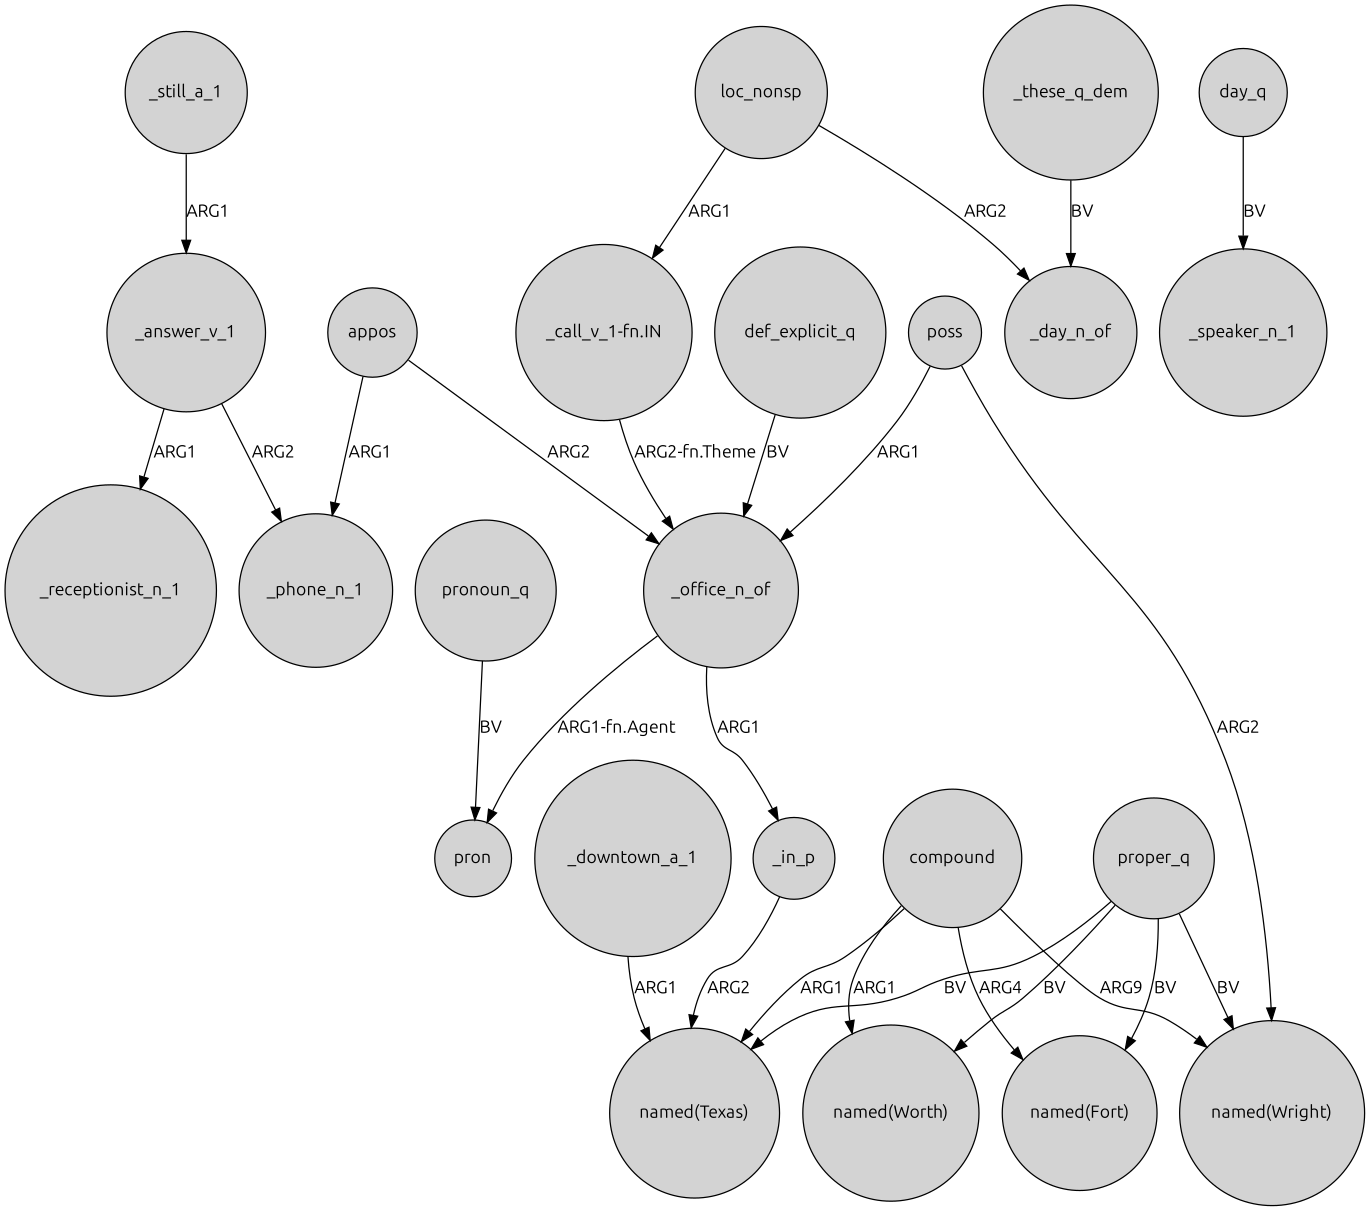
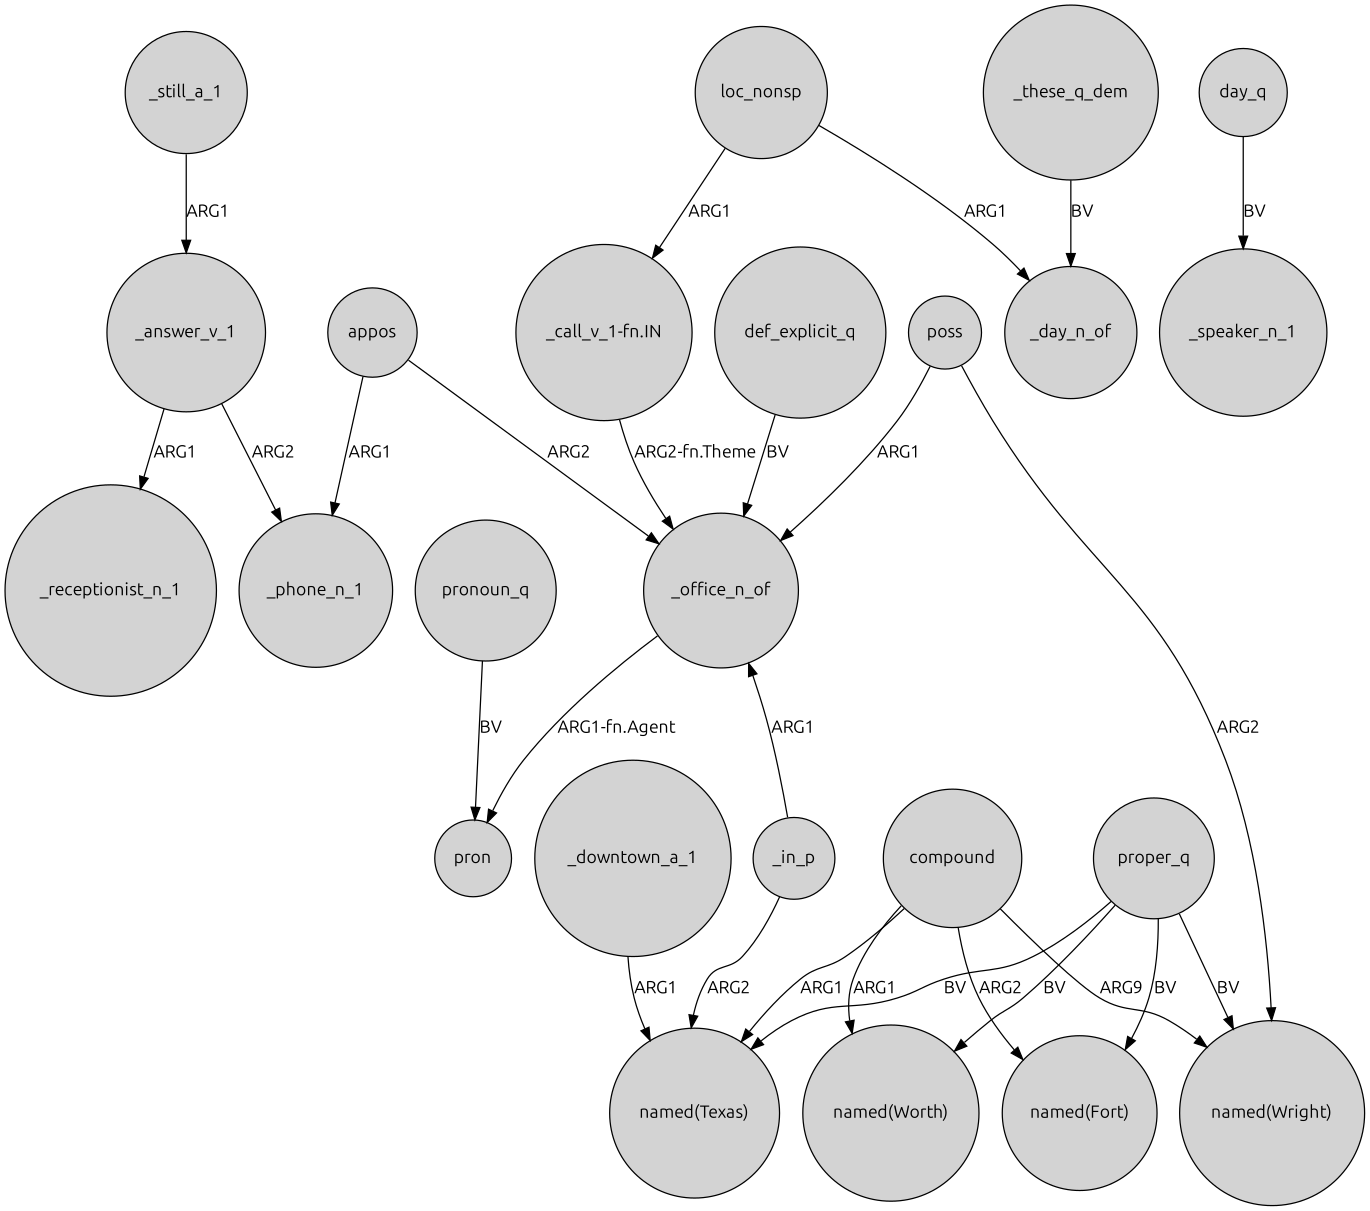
(986, 212) -> (986, 212)
(723, 746) -> (773, 746)
(1001, 989) -> (1001, 989)
